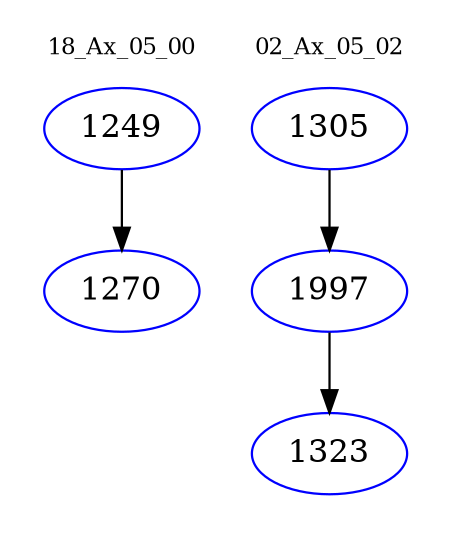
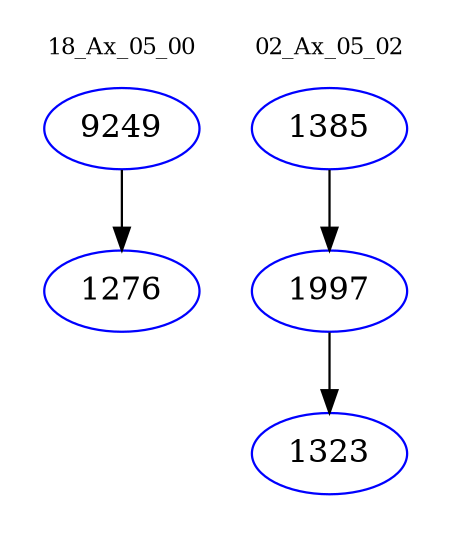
(122, 129) -> (122, 129)
(330, 129) -> (330, 129)
(122, 291) -> (122, 291)
